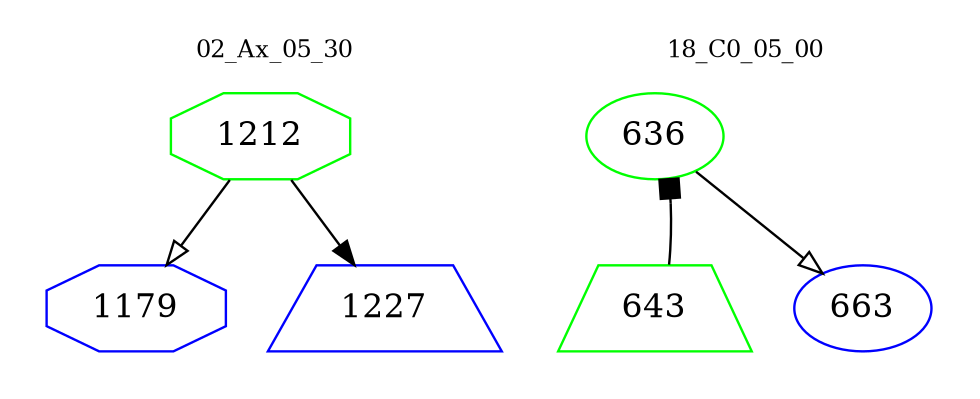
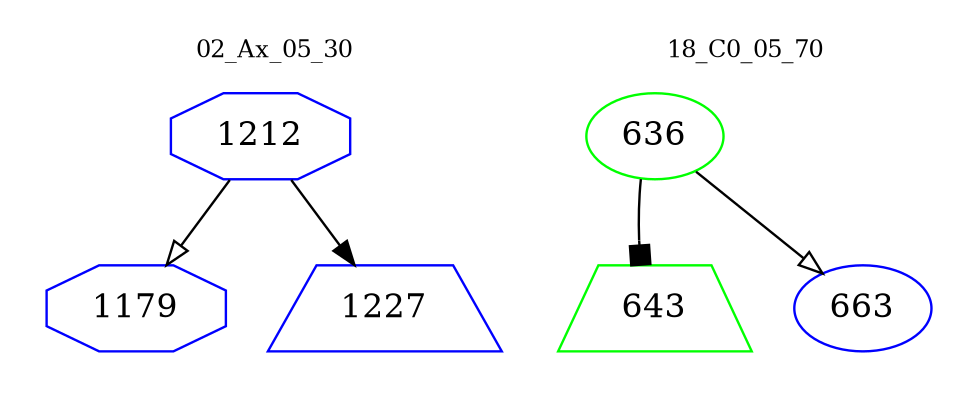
(746, 51) -> (746, 51)
(261, 136) -> (261, 136)
(671, 234) -> (639, 210)
